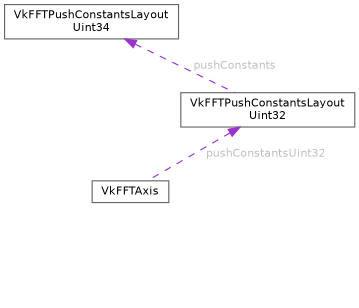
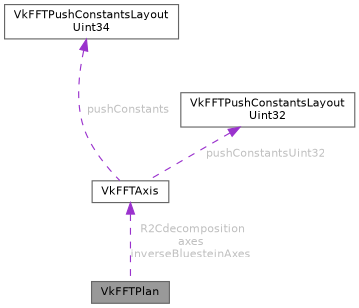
(185, 68) -> (82, 121)
none -> (130, 292)
